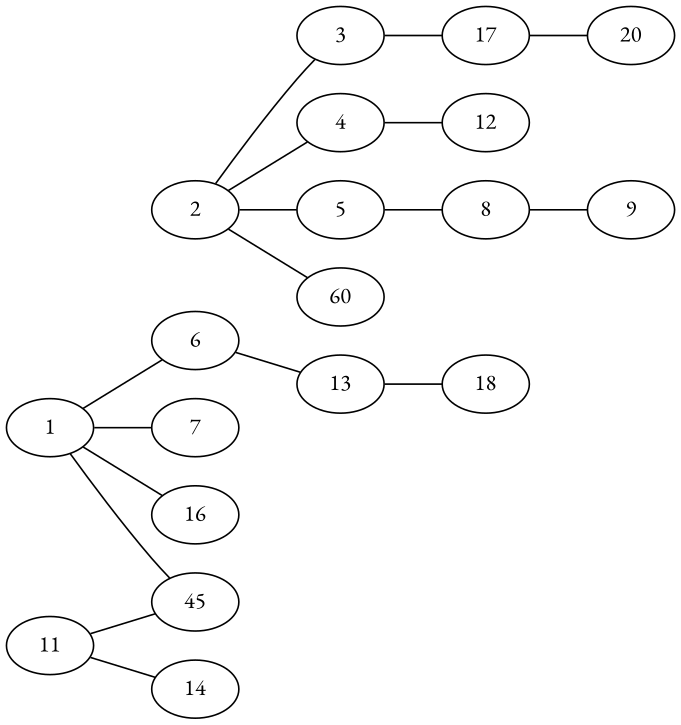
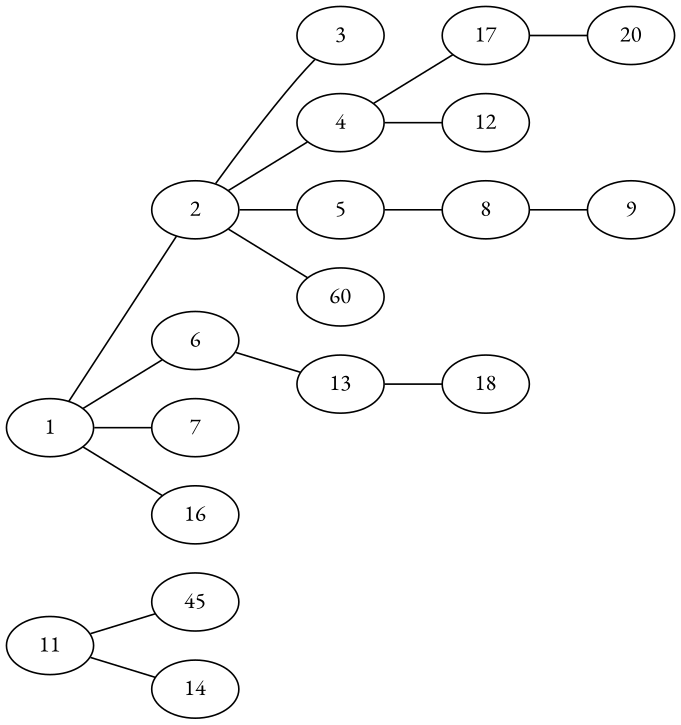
(413, 36) -> (413, 79)
(118, 517) -> (123, 319)
